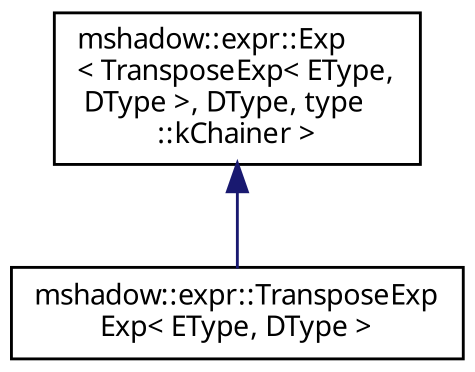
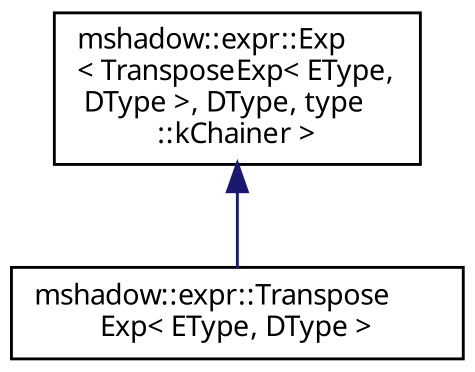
(237, 313) -> (237, 313)
